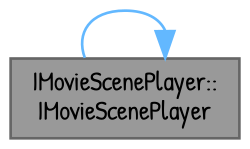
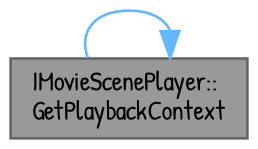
(125, 98) -> (129, 98)
